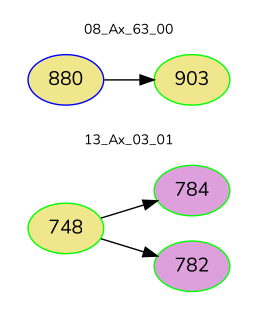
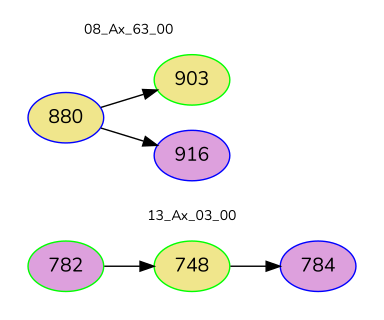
(129, 141) -> (192, 217)
none -> (192, 156)
(192, 191) -> (318, 266)
(122, 245) -> (122, 266)
